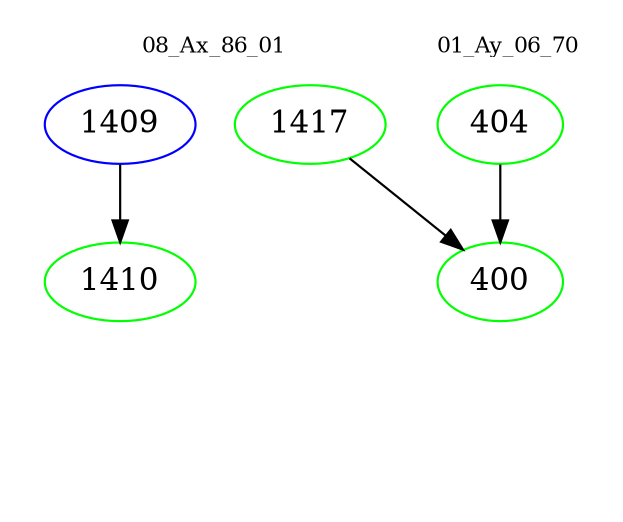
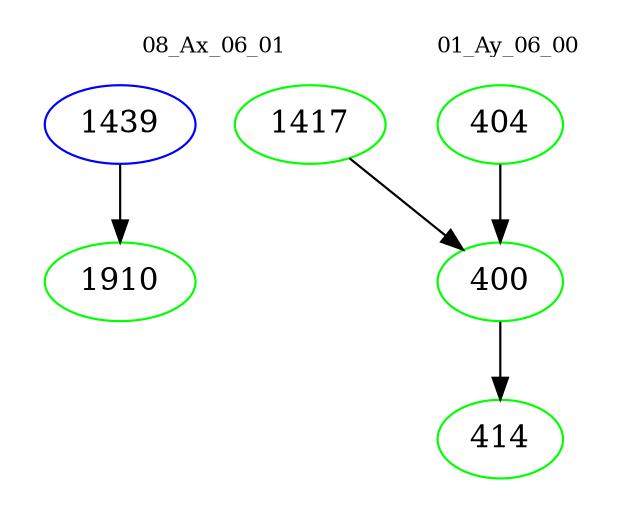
(214, 47) -> (214, 47)
(508, 47) -> (508, 47)
(120, 125) -> (120, 125)
(120, 282) -> (120, 282)
none -> (500, 439)
